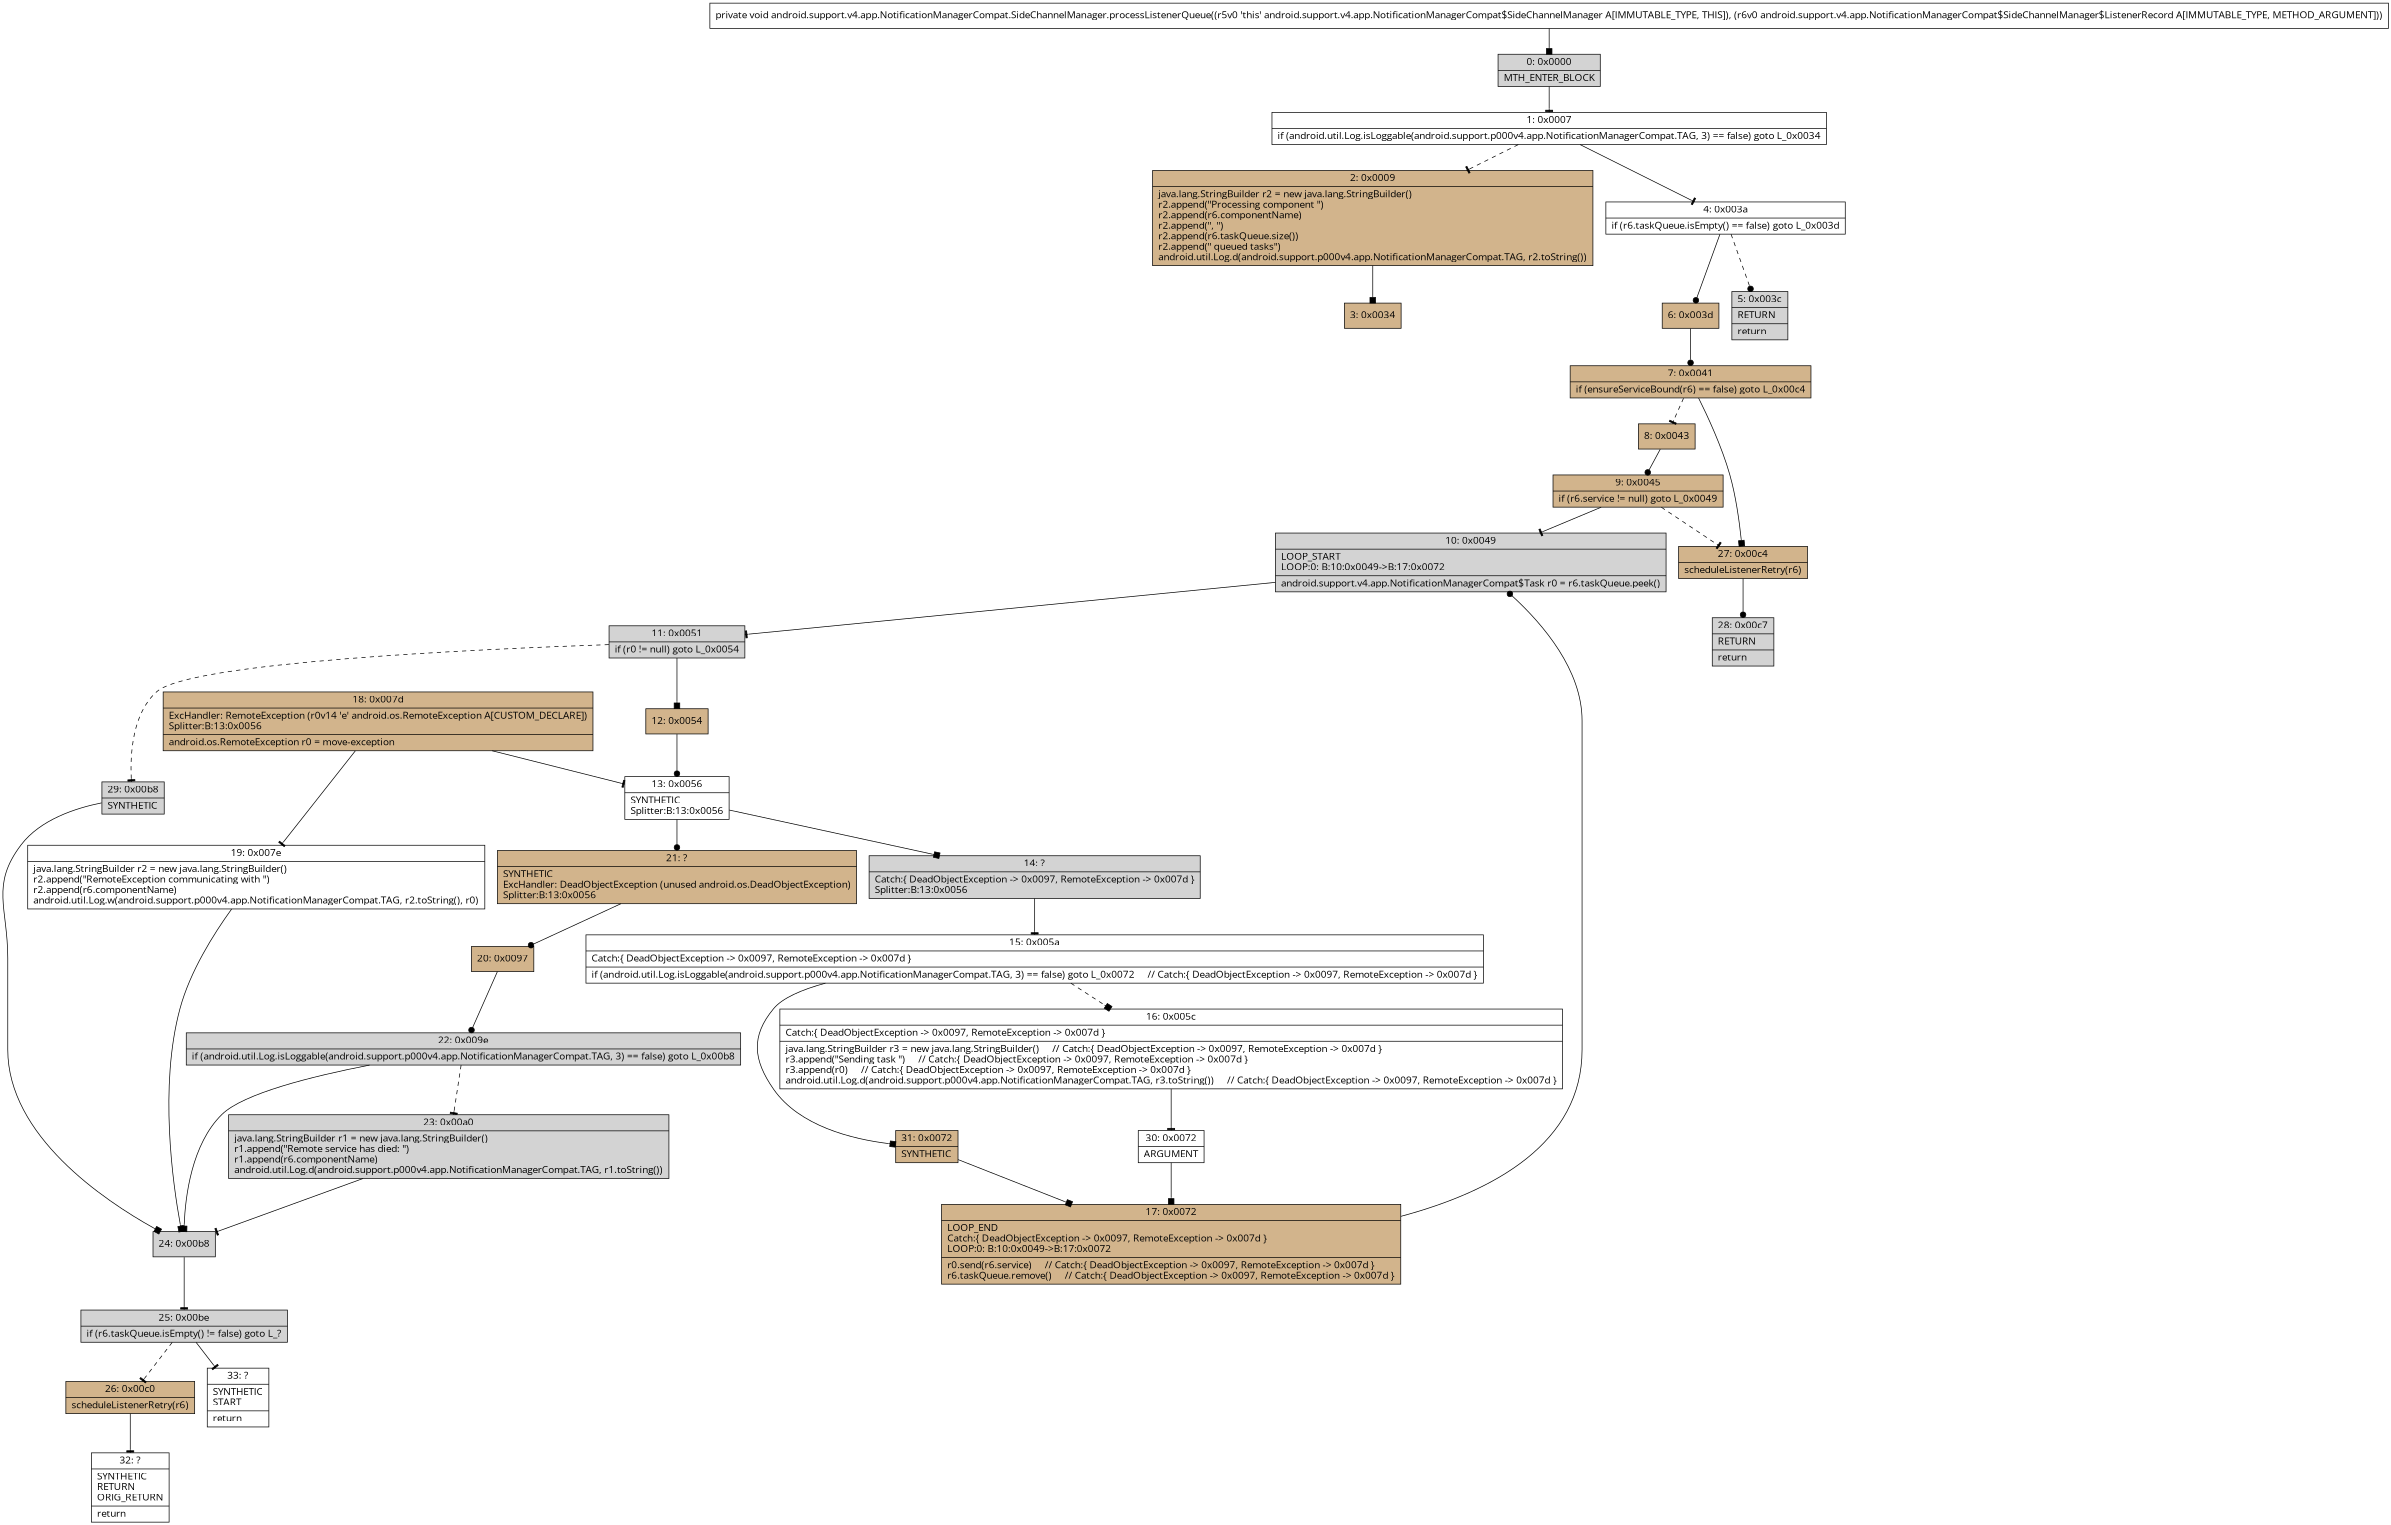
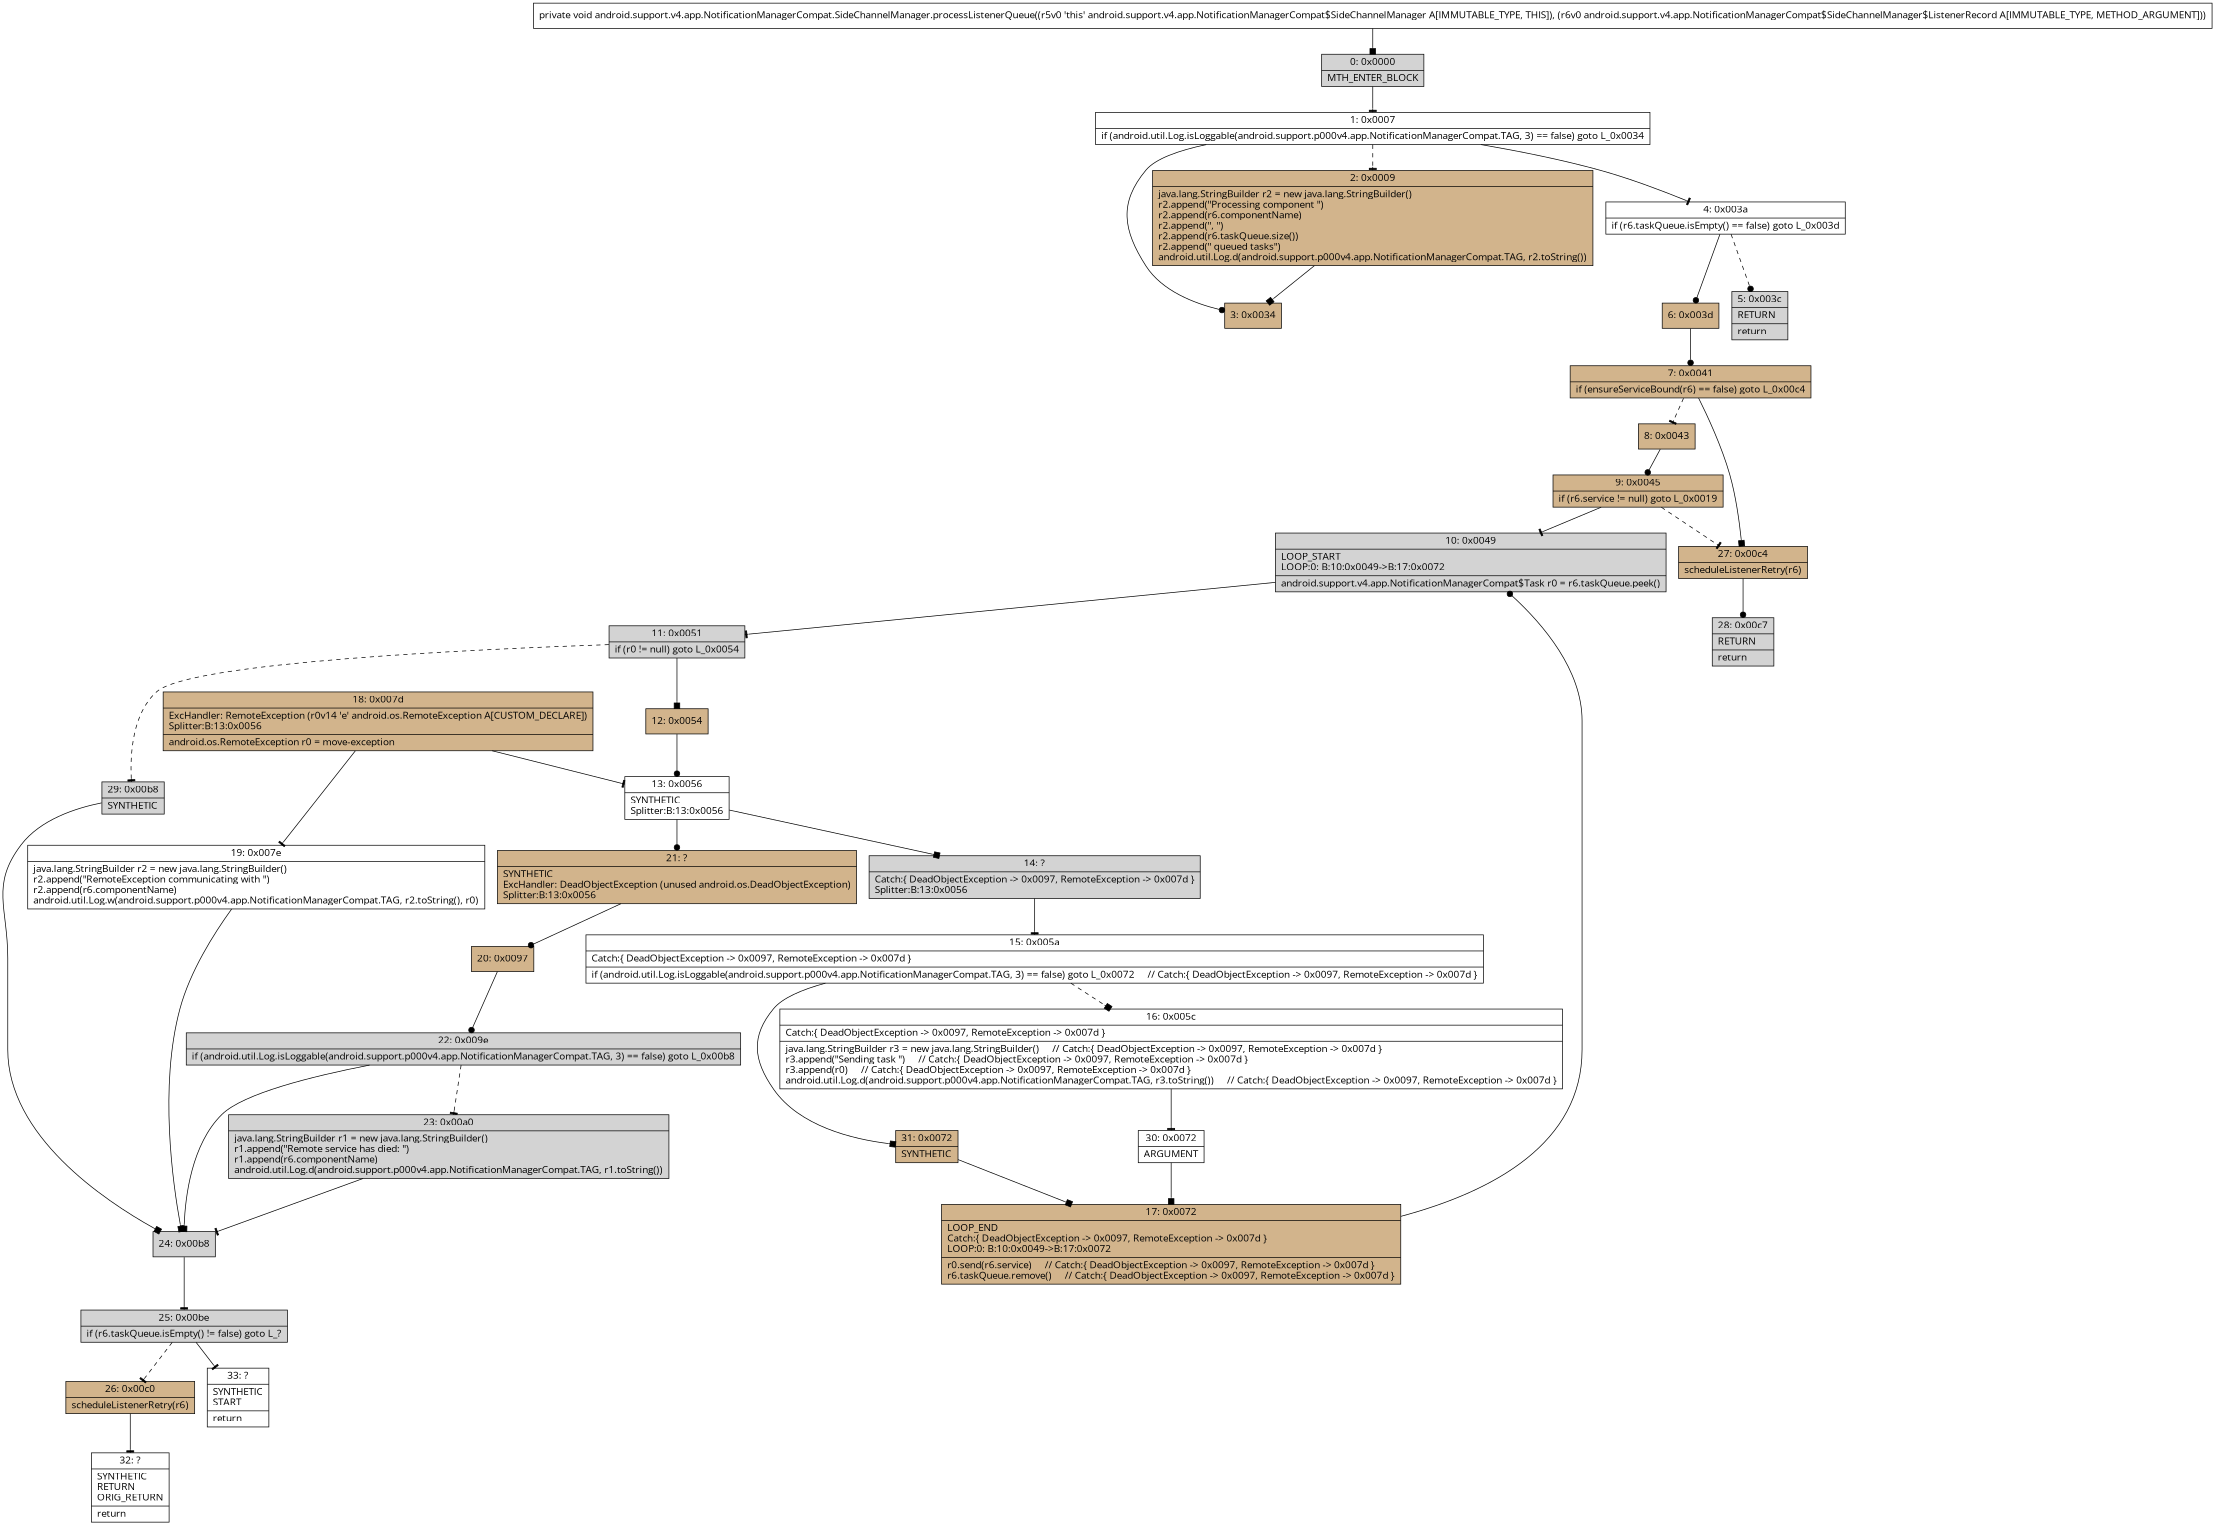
none -> (1129, 228)
(1638, 499) -> (1638, 499)
